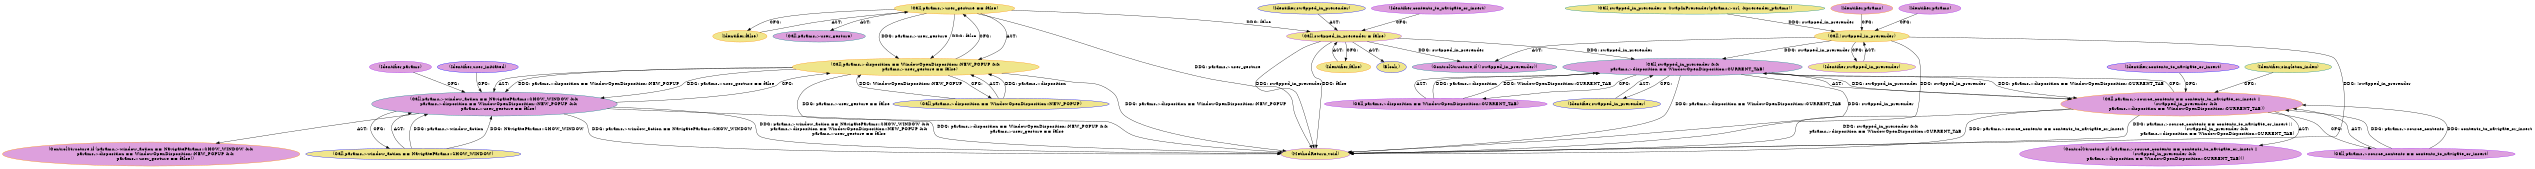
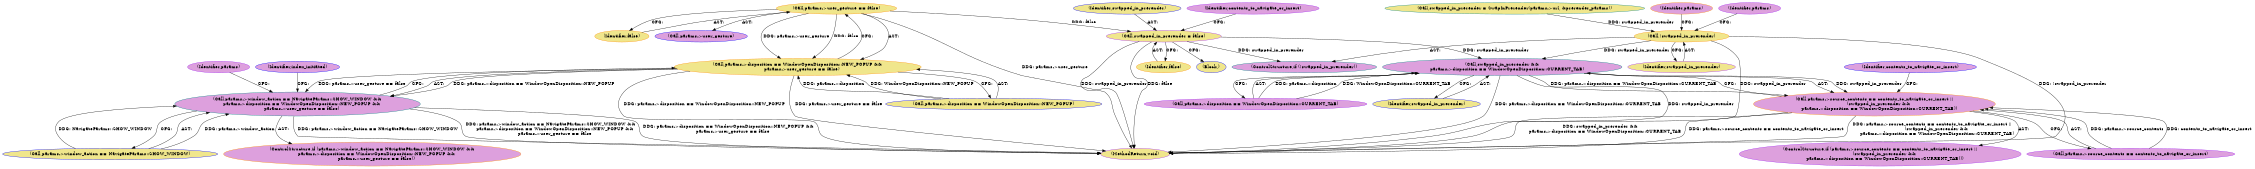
(819, 36) -> (701, 36)
(1375, 50) -> (1195, 50)
(478, 67) -> (298, 67)
(2288, 67) -> none
